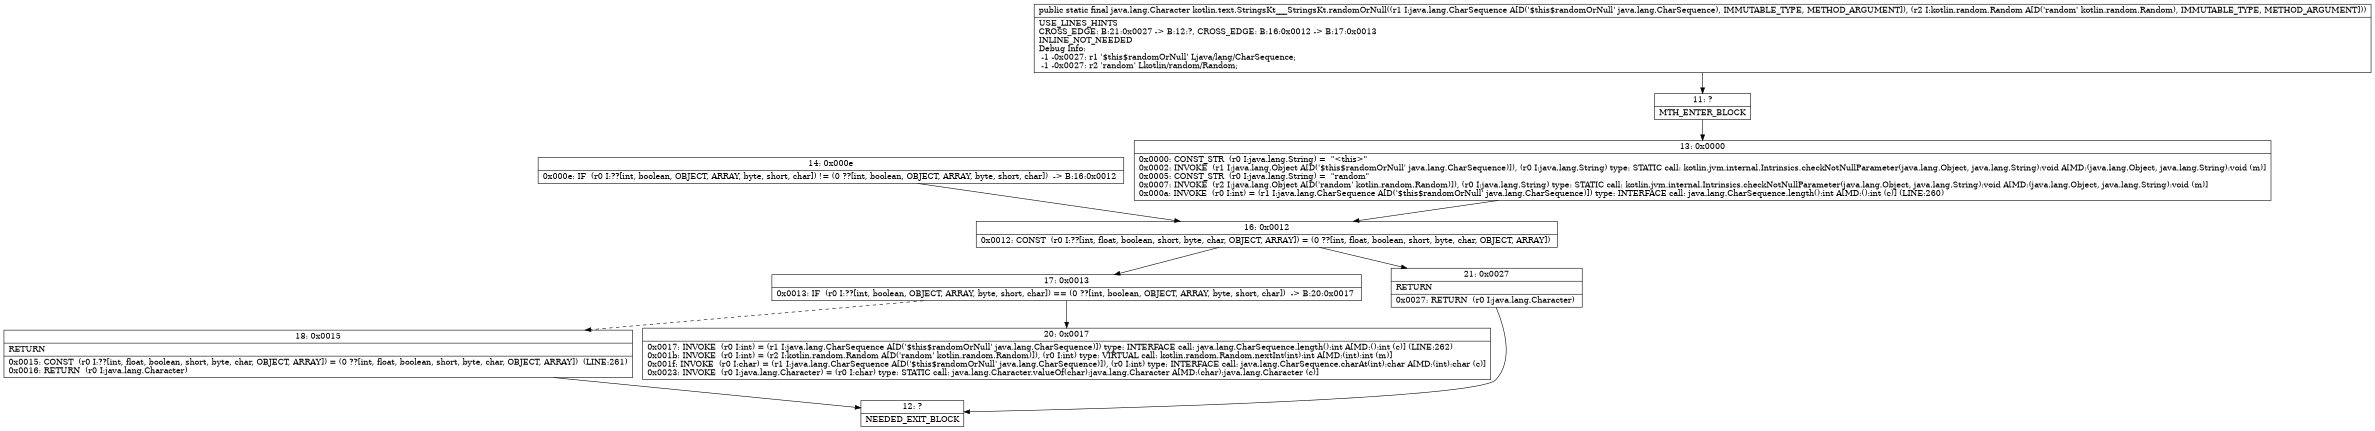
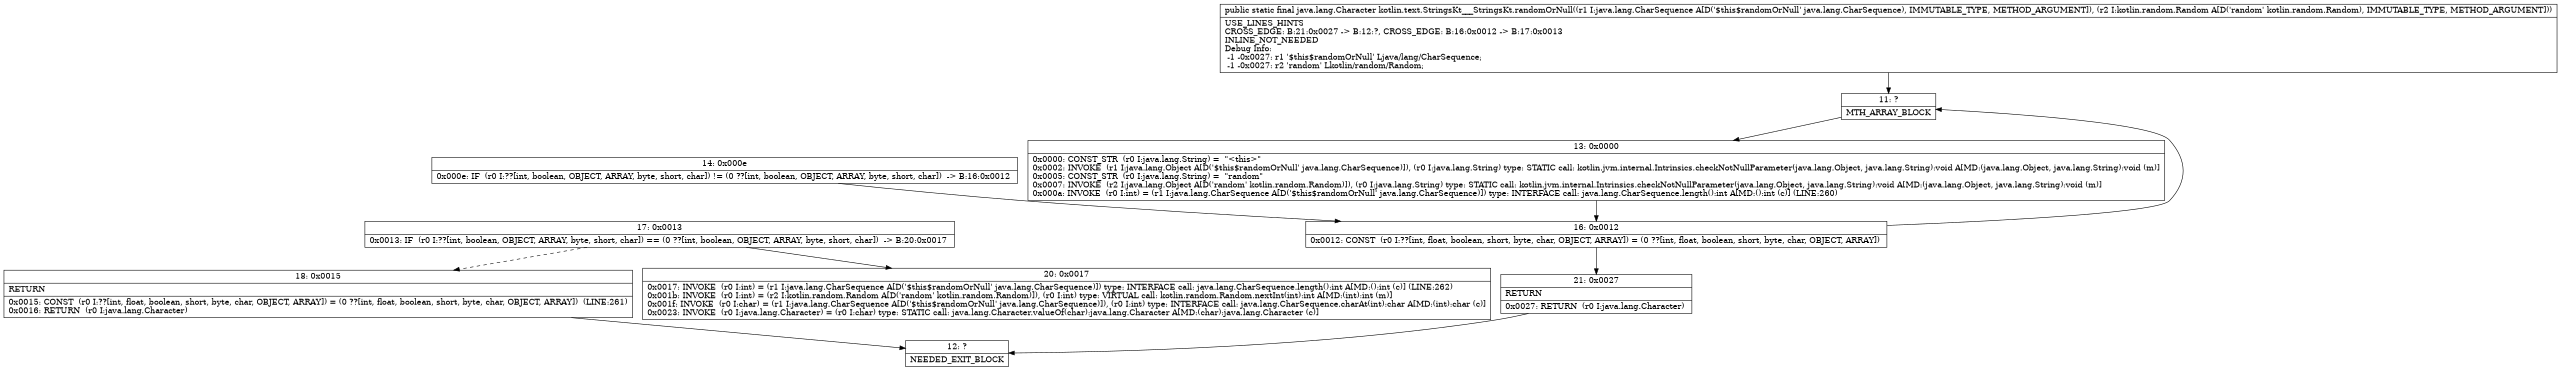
(1703, 113) -> (1889, 113)
(1169, 260) -> (2174, 195)
